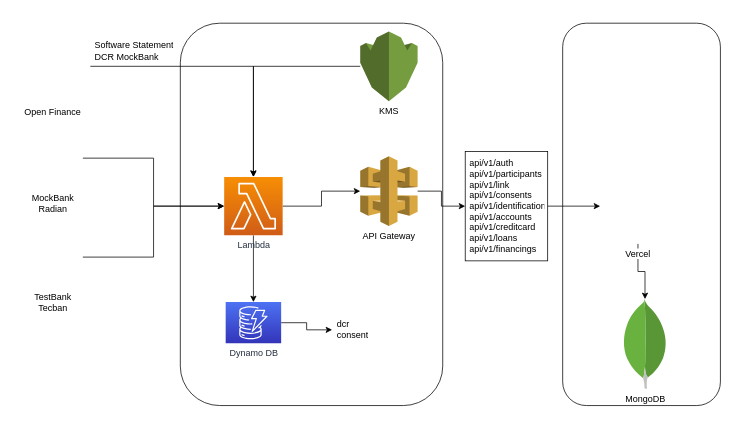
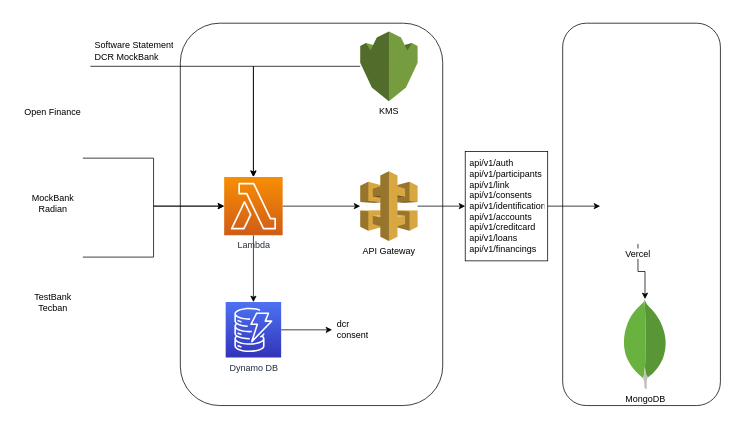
(389, 191) -> (389, 206)
(254, 323) -> (254, 330)
